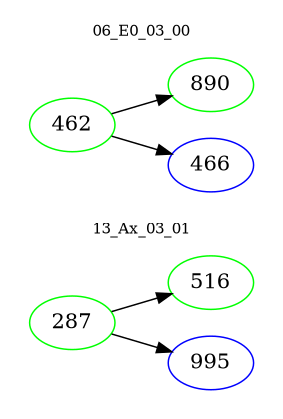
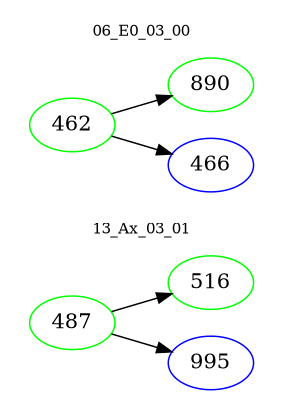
(72, 323) -> (72, 323)
